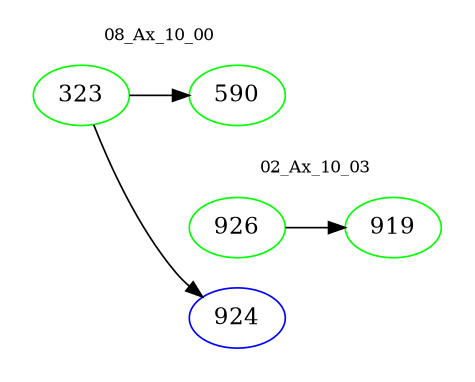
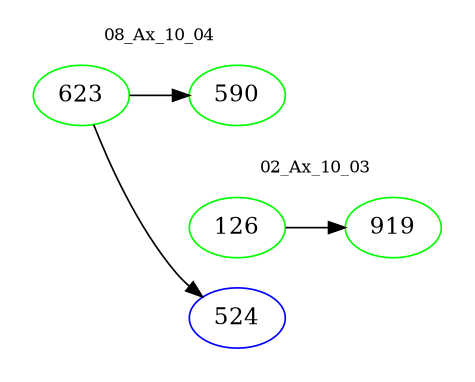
(159, 36) -> (159, 36)
(81, 95) -> (81, 95)
(237, 228) -> (237, 228)
(237, 318) -> (237, 318)
